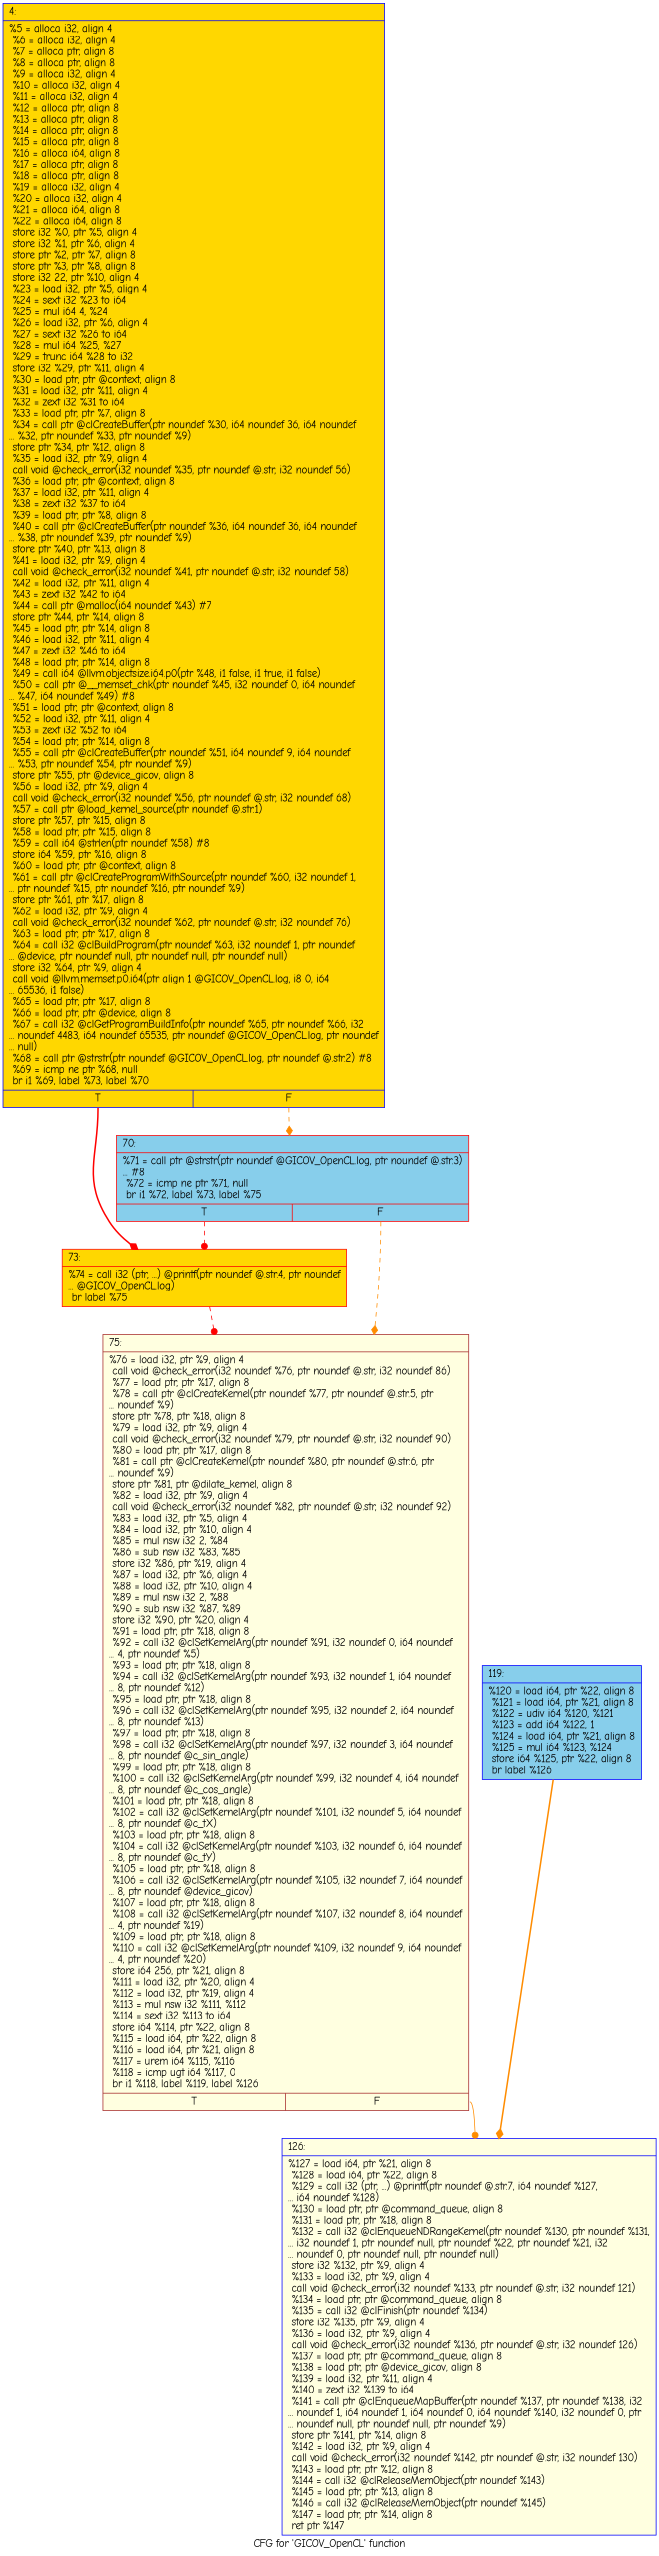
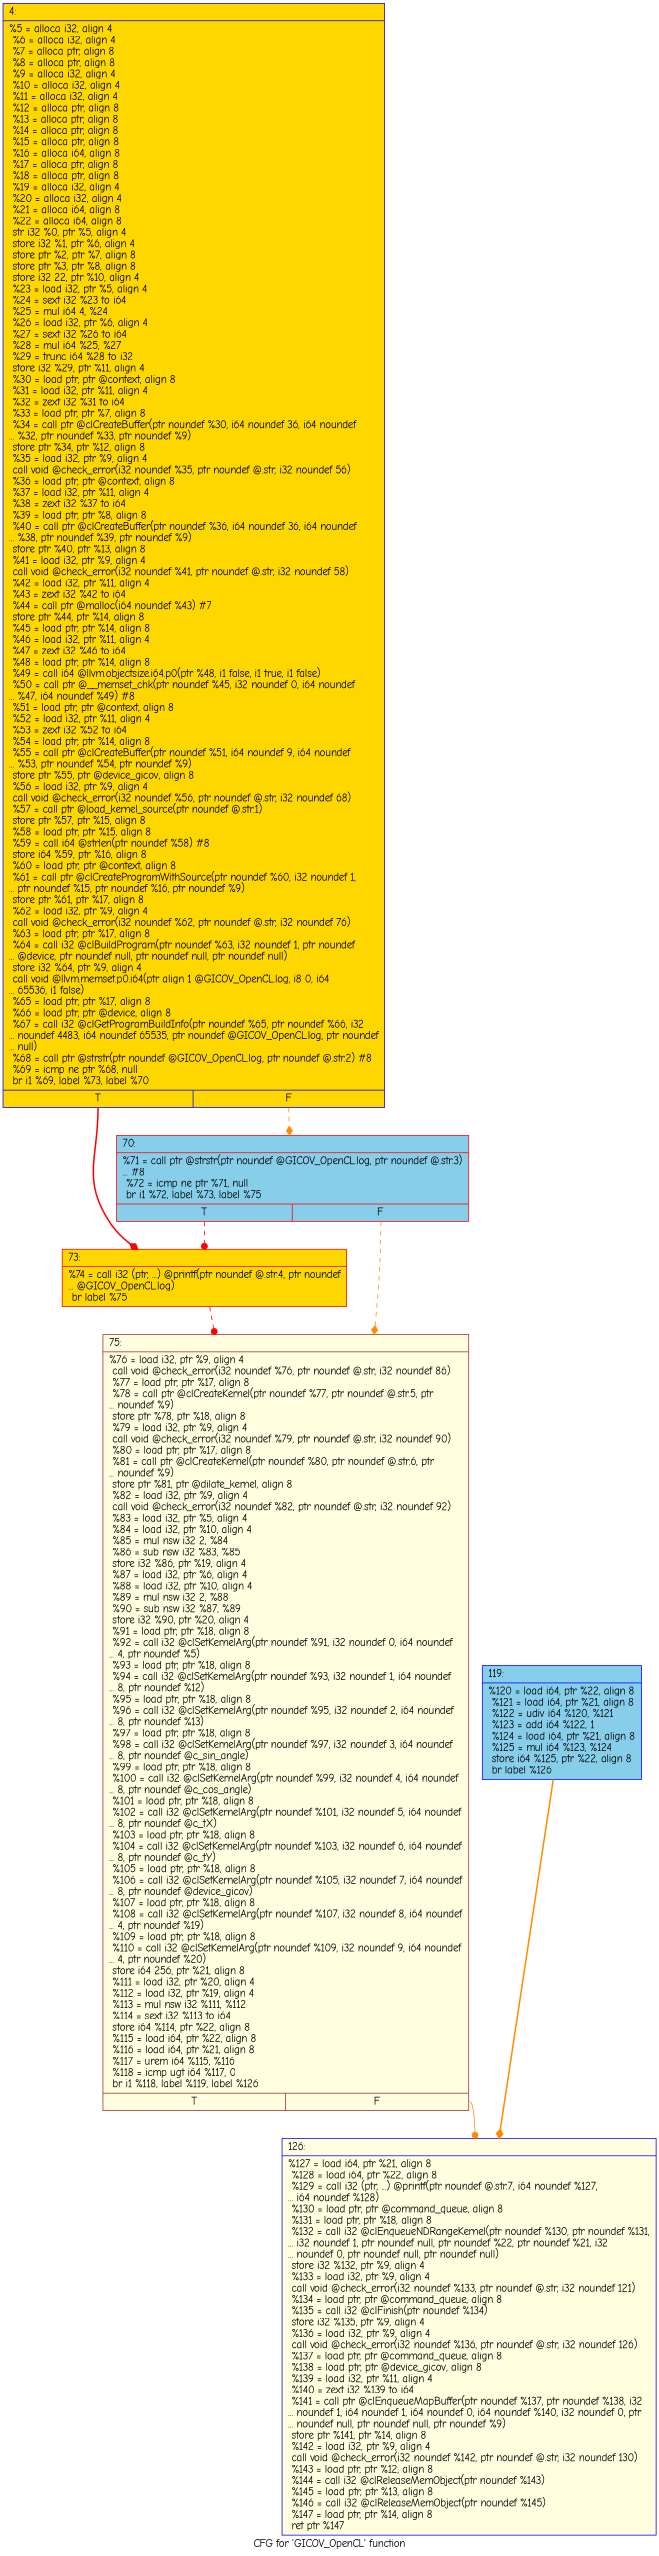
(73, 233) -> (68, 233)
